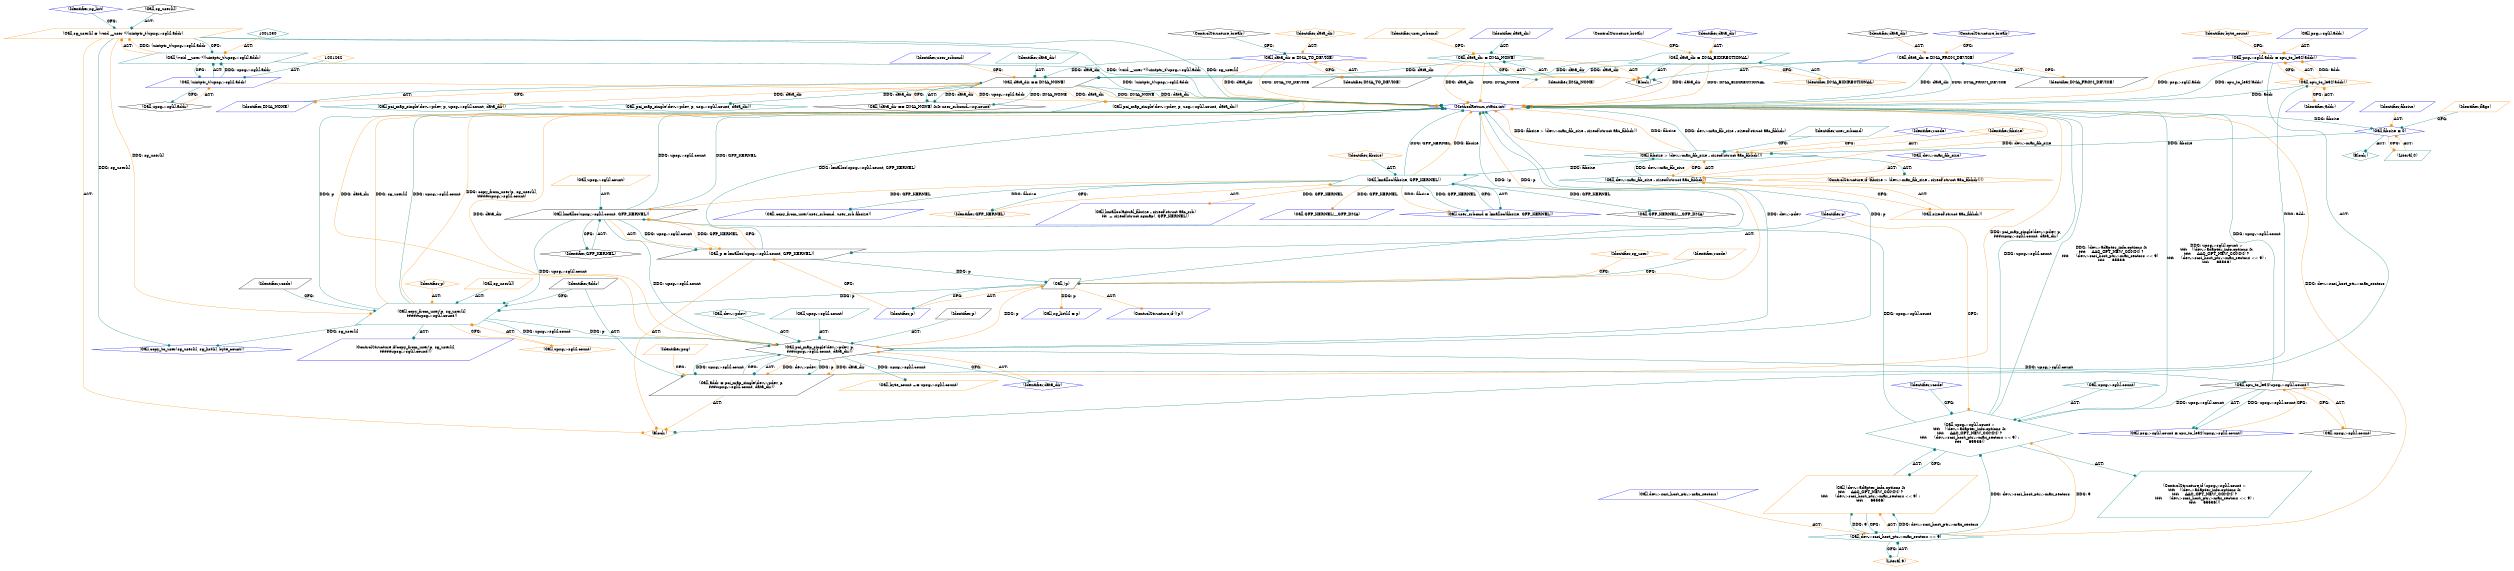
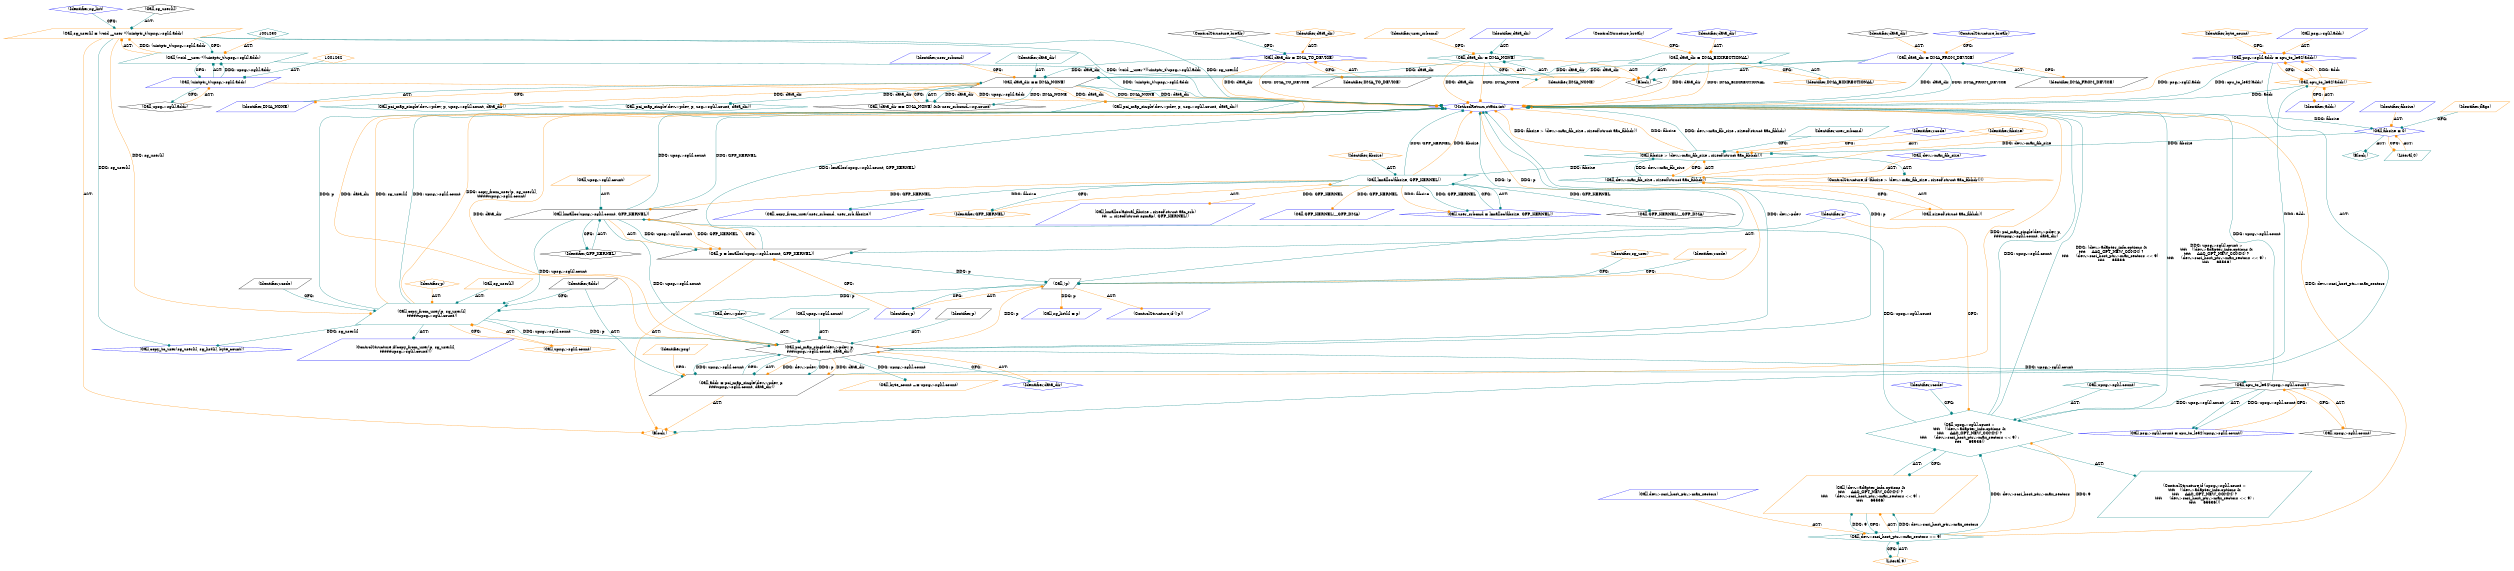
(285, 70) -> (285, 70)
(736, 229) -> (736, 229)
(1354, 281) -> (1354, 281)
